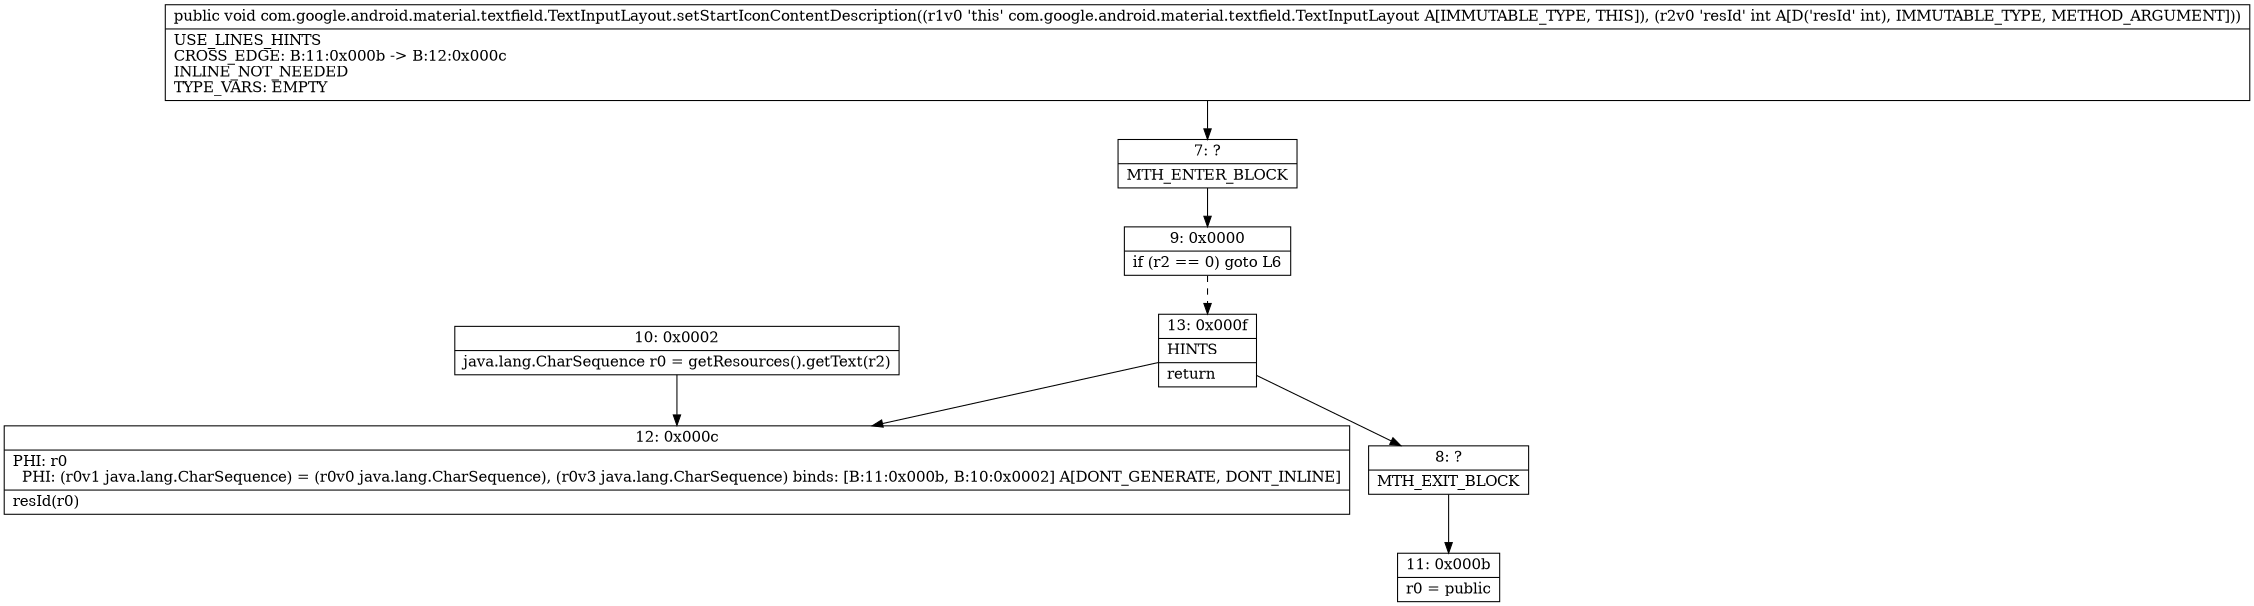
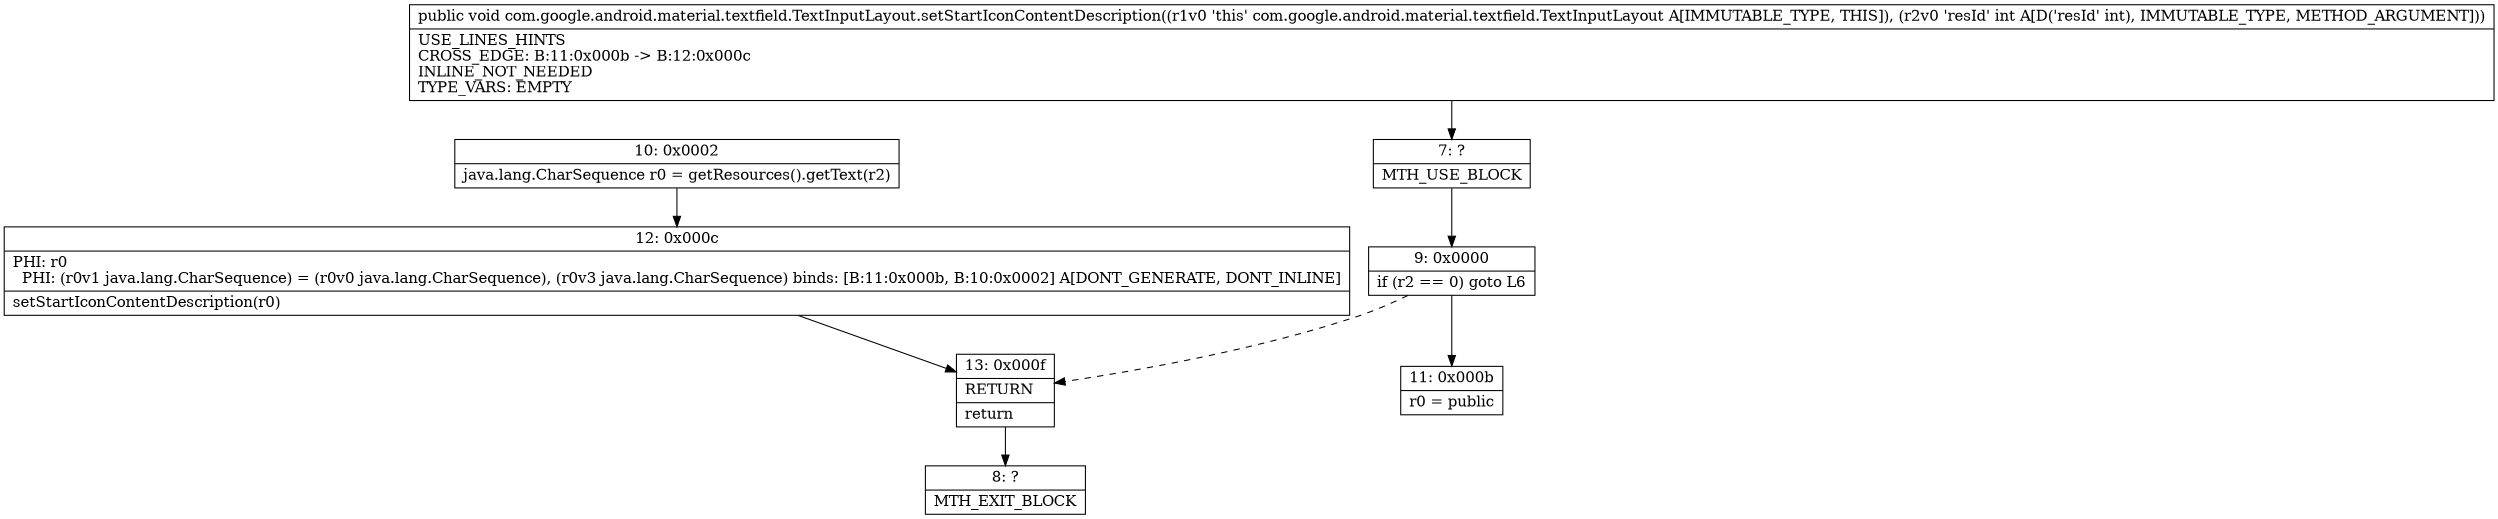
(1208, 175) -> (1452, 175)
(1193, 350) -> (999, 390)
(1021, 393) -> (872, 342)
(46, 502) -> (147, 303)
(1449, 518) -> (1452, 325)
